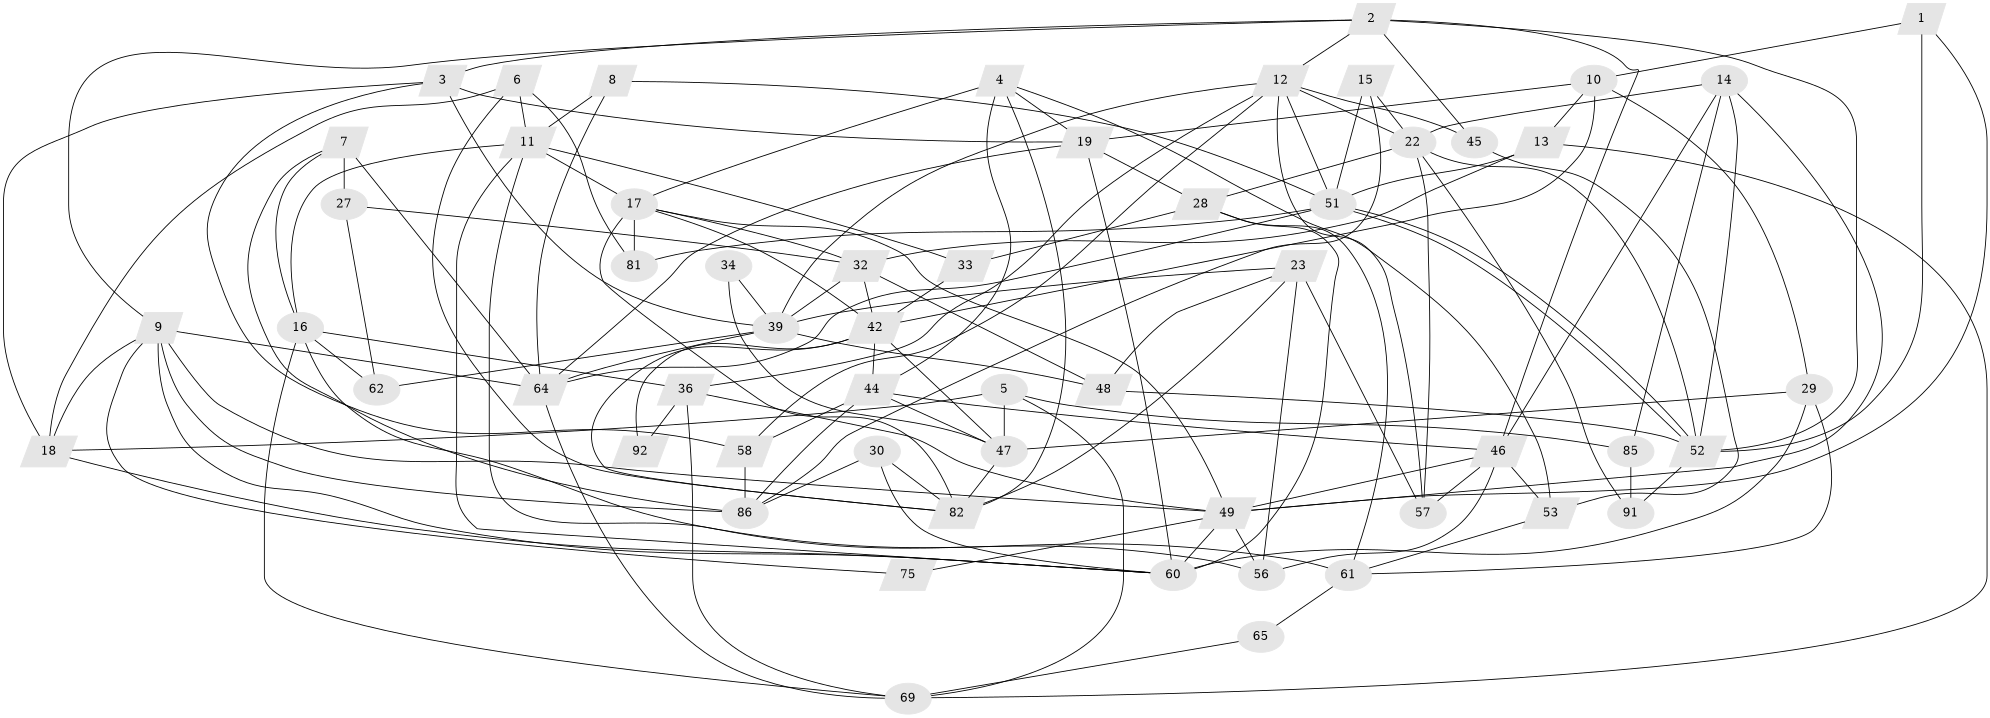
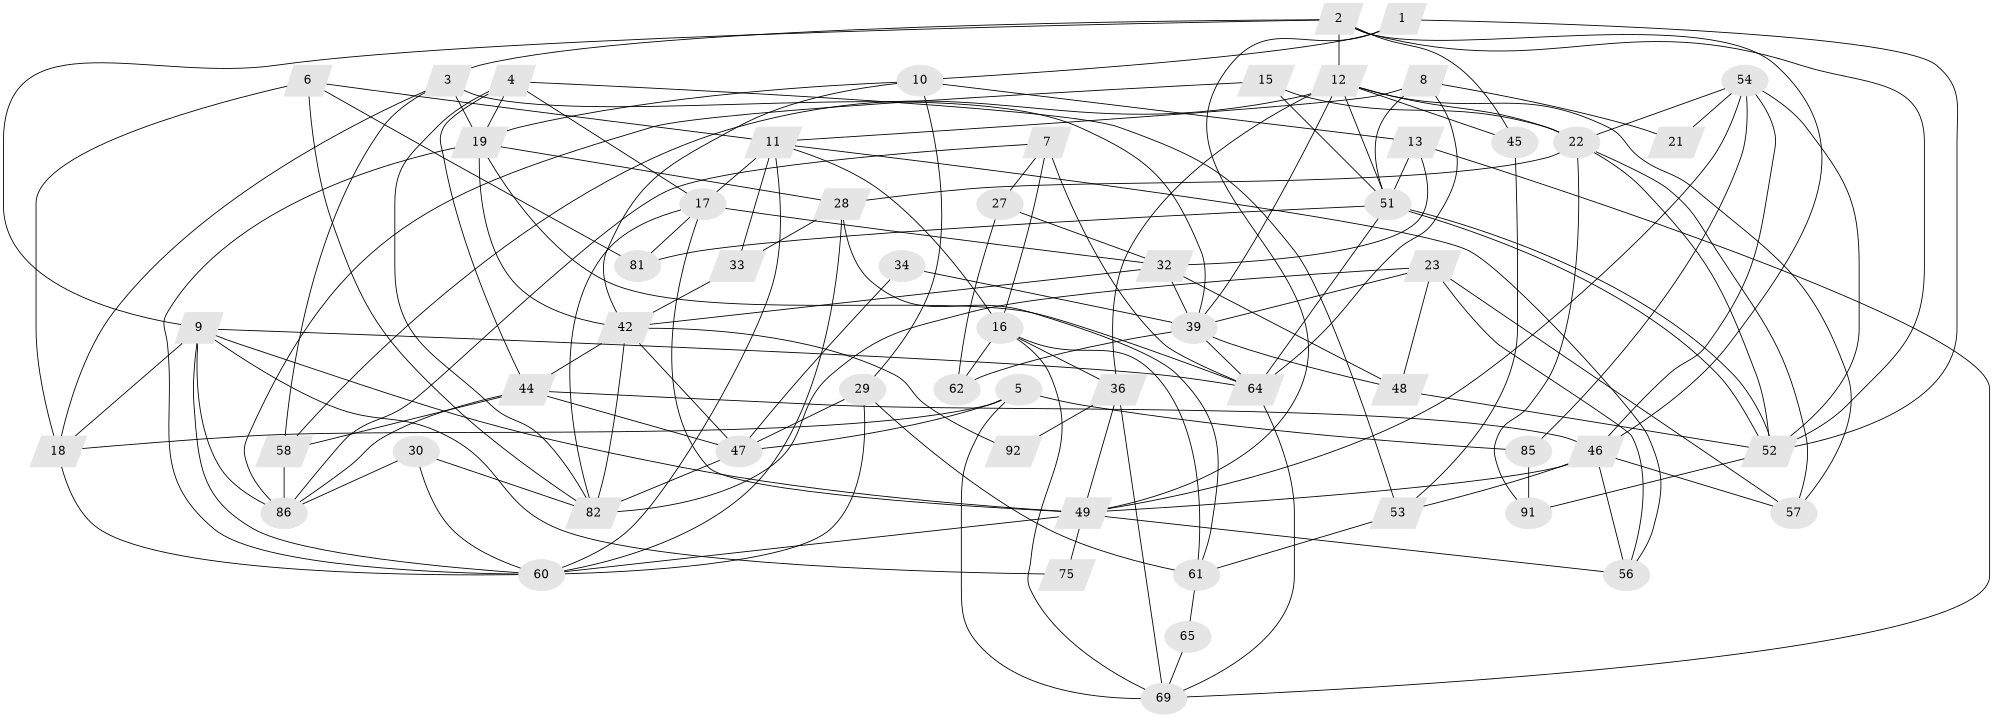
(1724, 81) -> (1745, 81)
none -> (1676, 142)
(777, 260) -> (505, 270)
